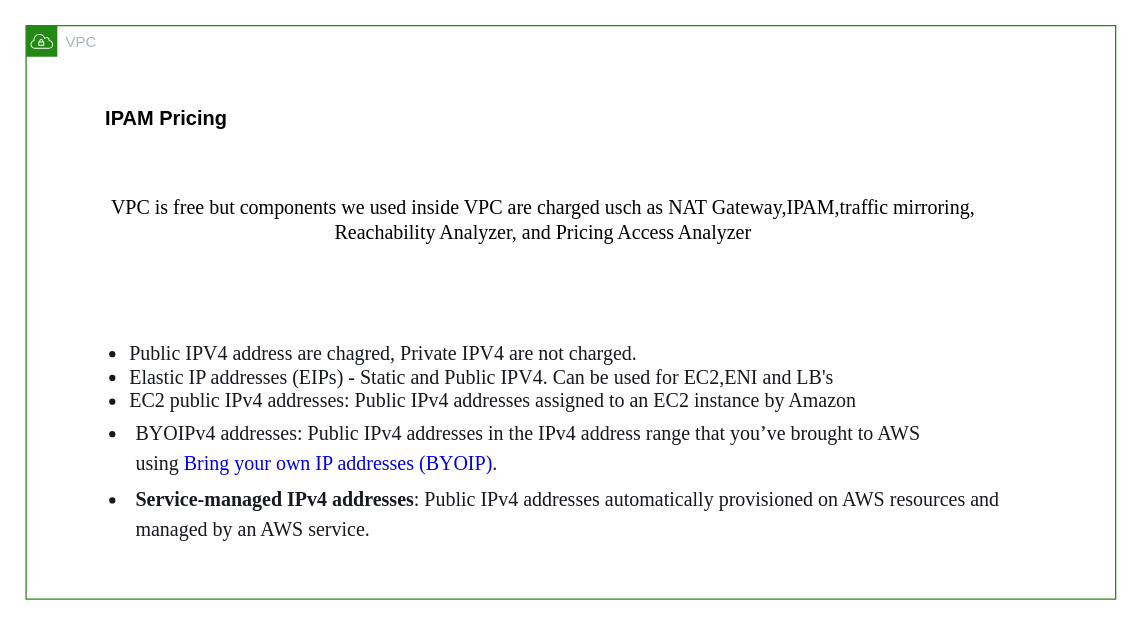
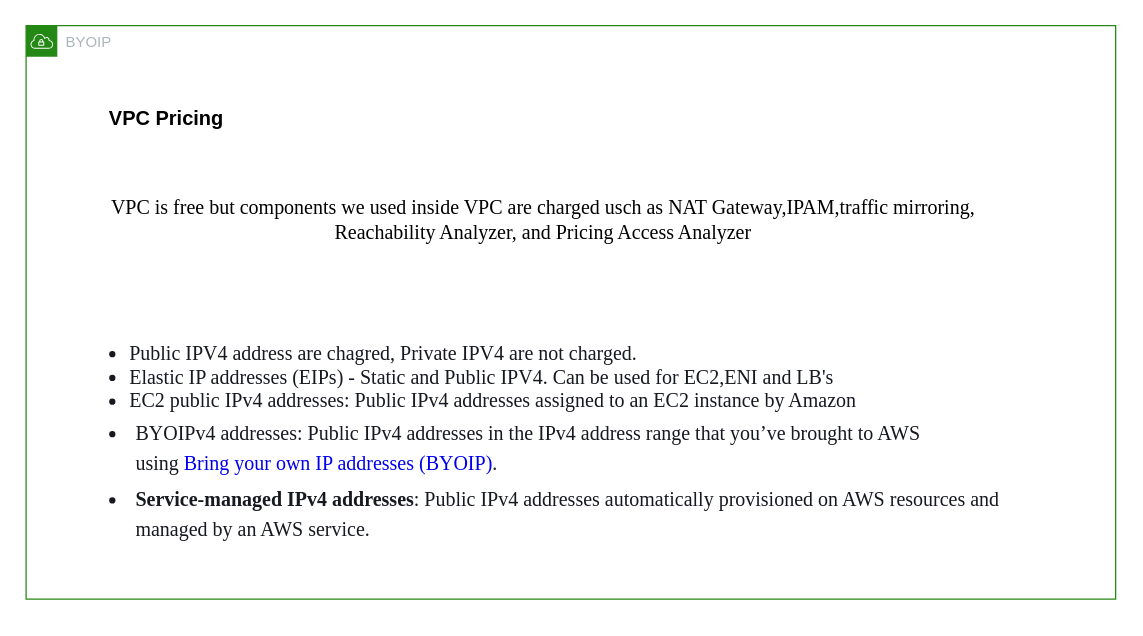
(78, 43) -> (87, 43)
(166, 118) -> (166, 118)
